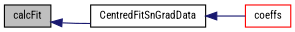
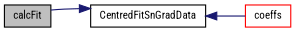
(76, 23) -> (65, 9)
